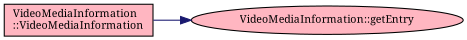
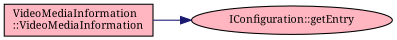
(327, 20) -> (292, 20)
